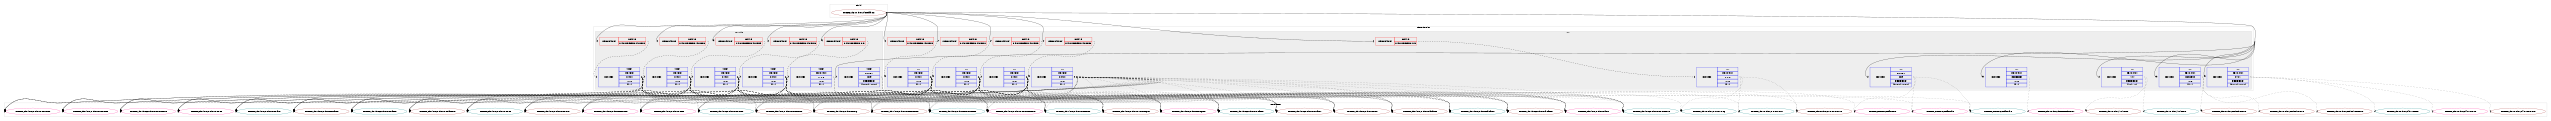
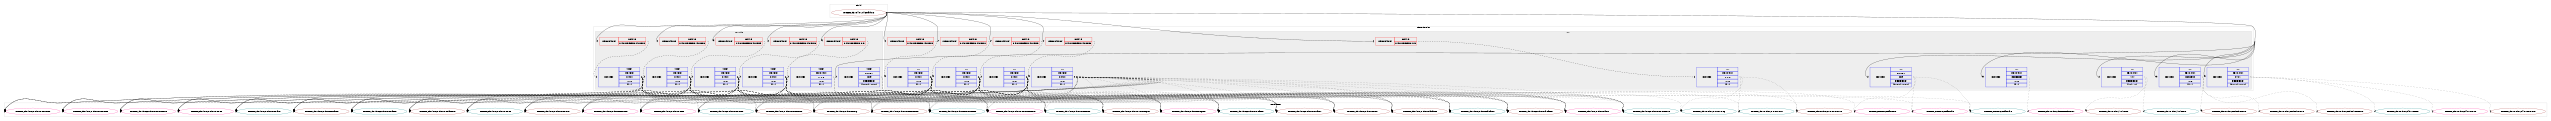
(859, 13) -> (859, 13)
